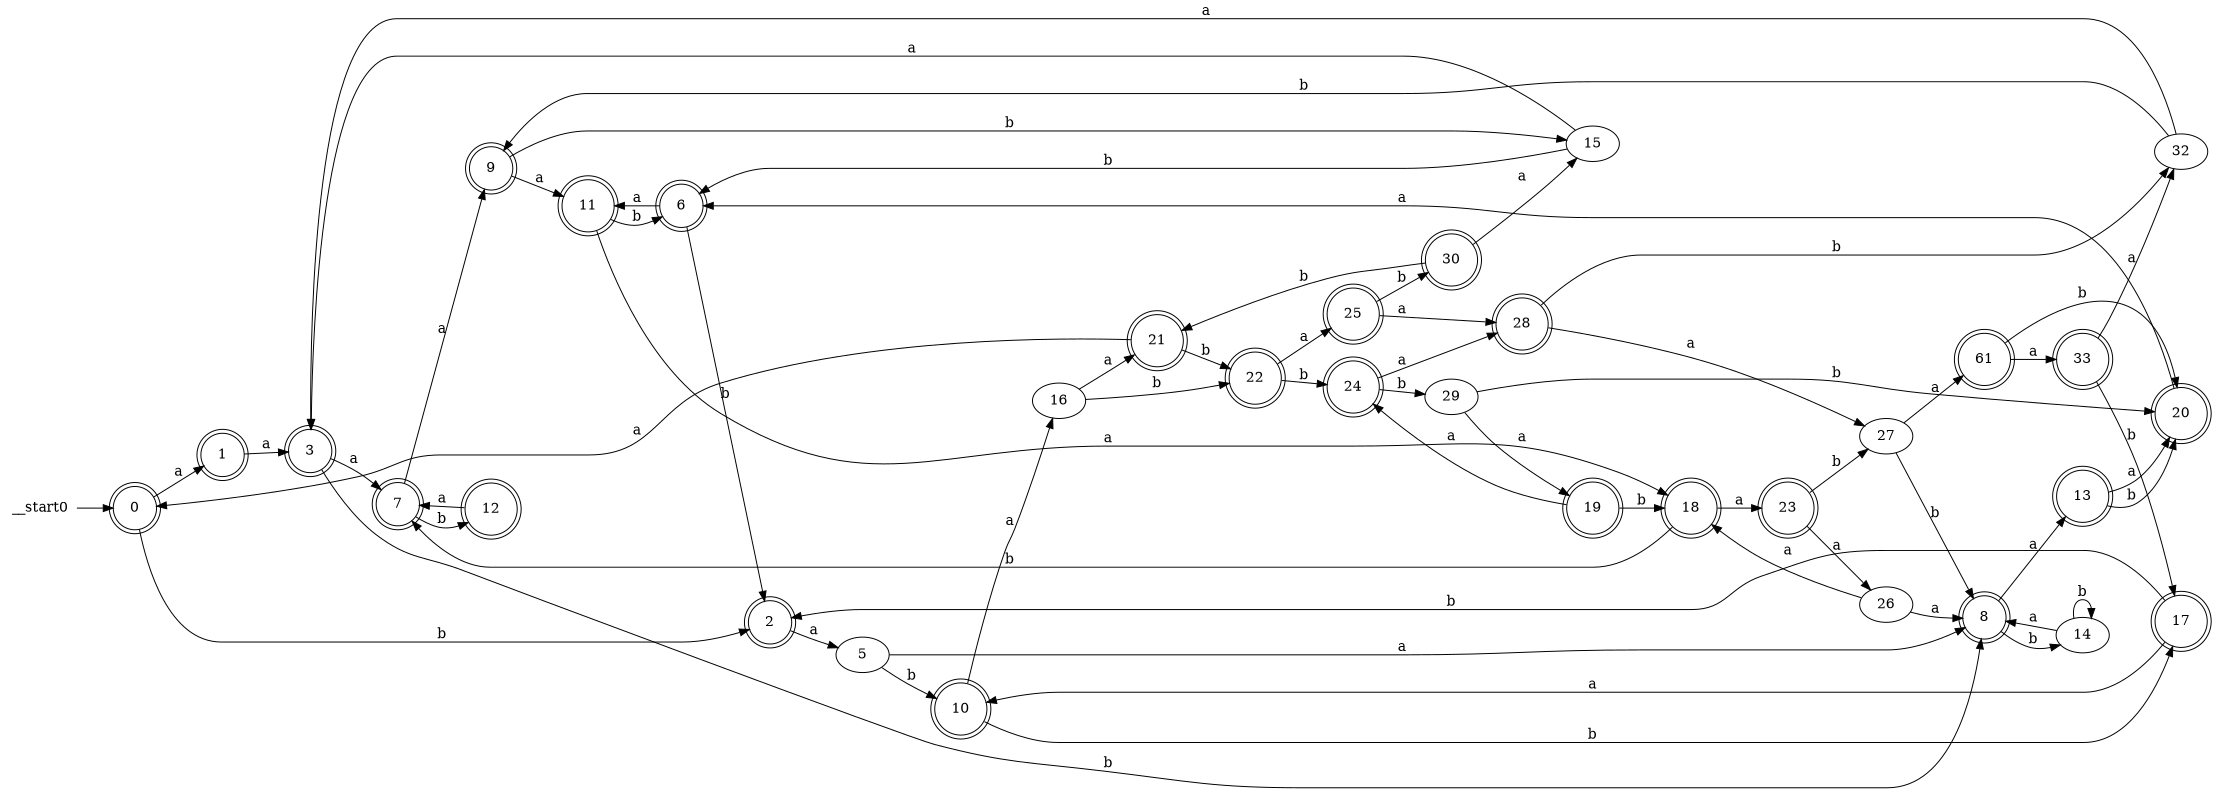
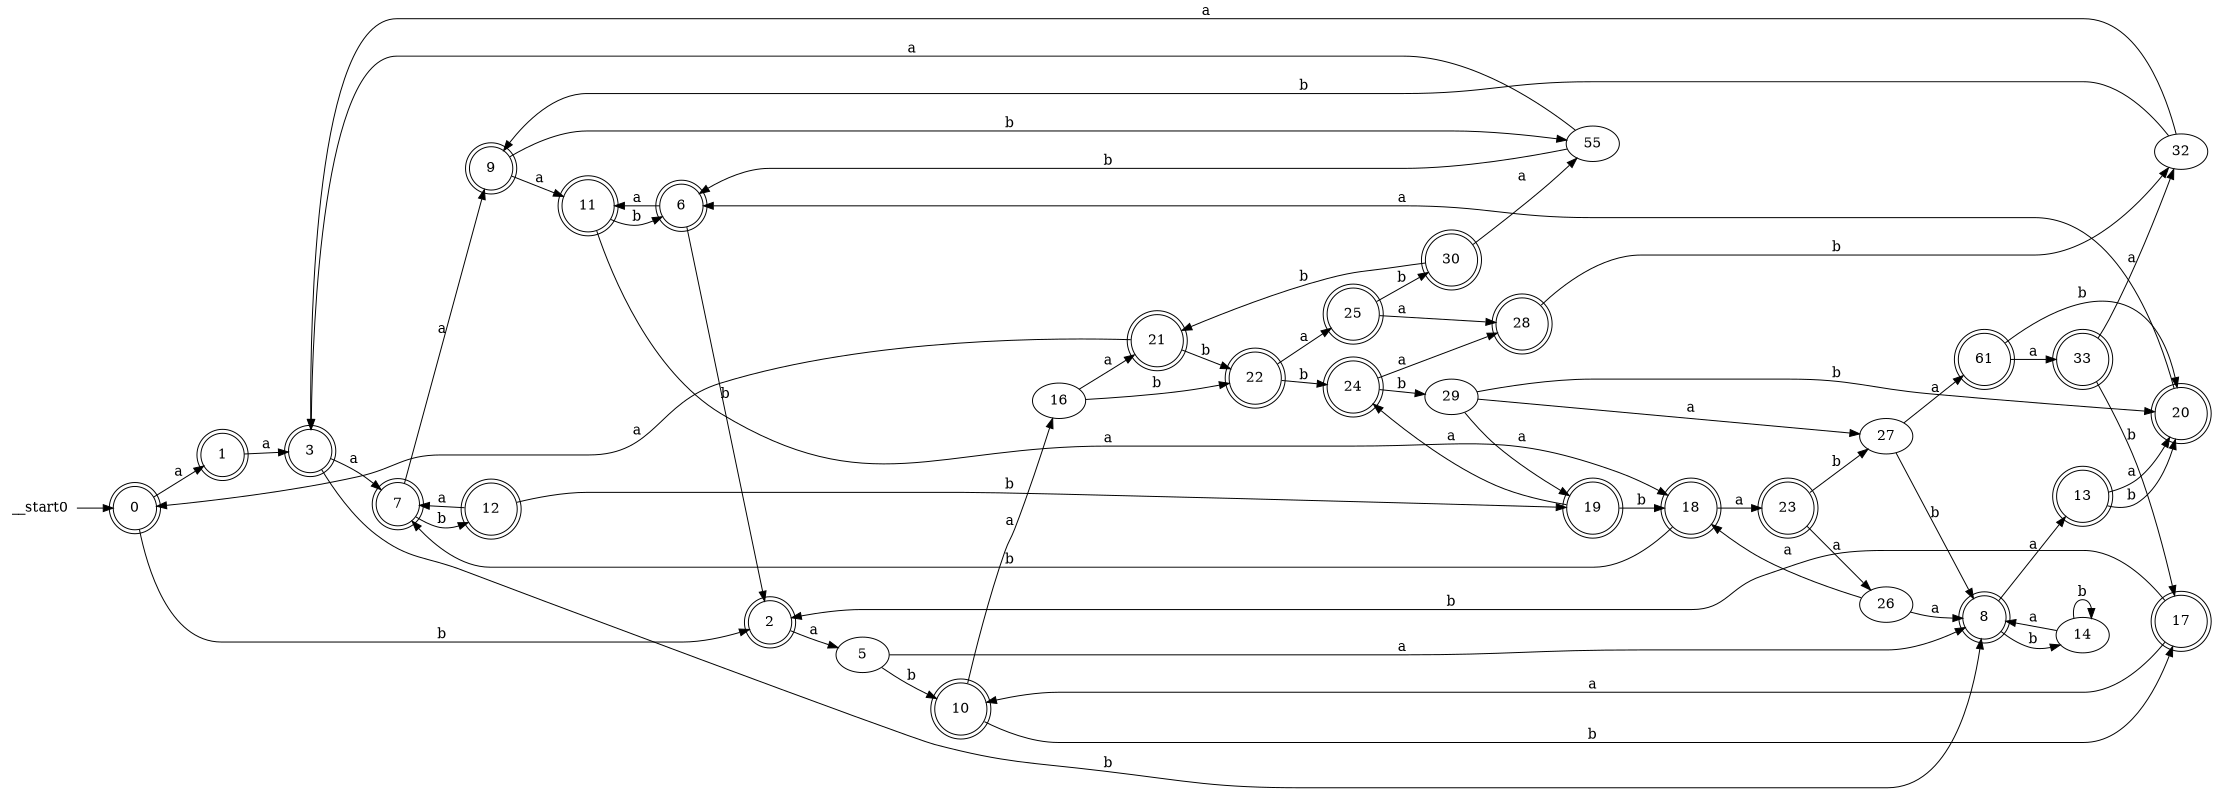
(1593, 144) -> (1593, 144)
(1706, 362) -> (1664, 416)
none -> (1036, 494)
